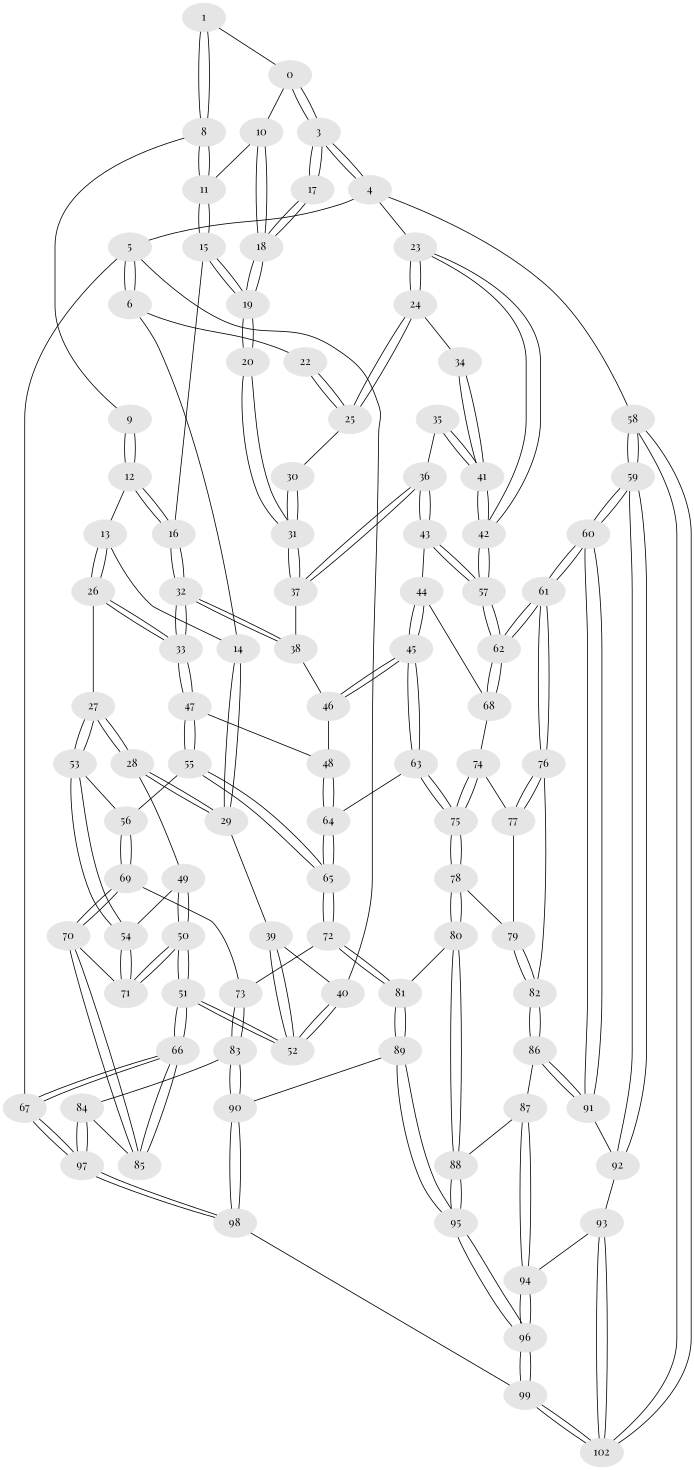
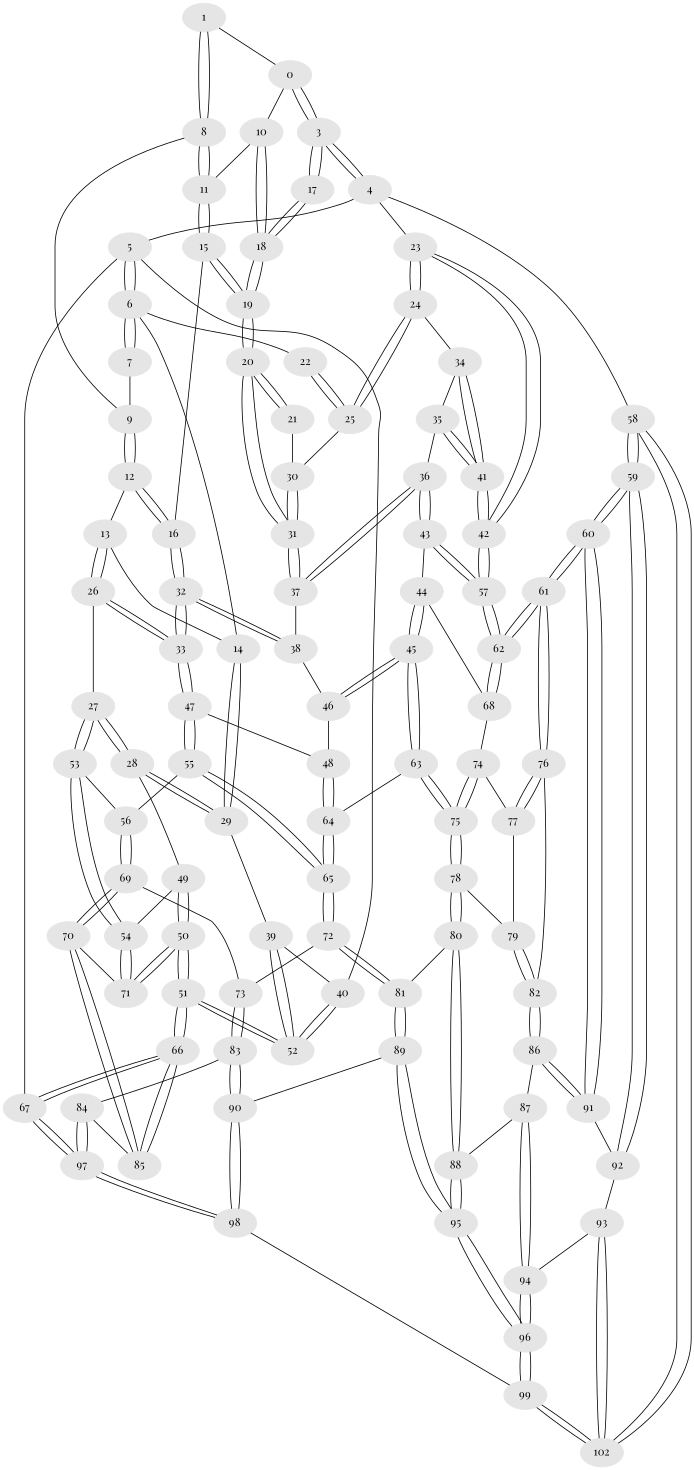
none -> (130, 362)
none -> (449, 391)
none -> (293, 419)
